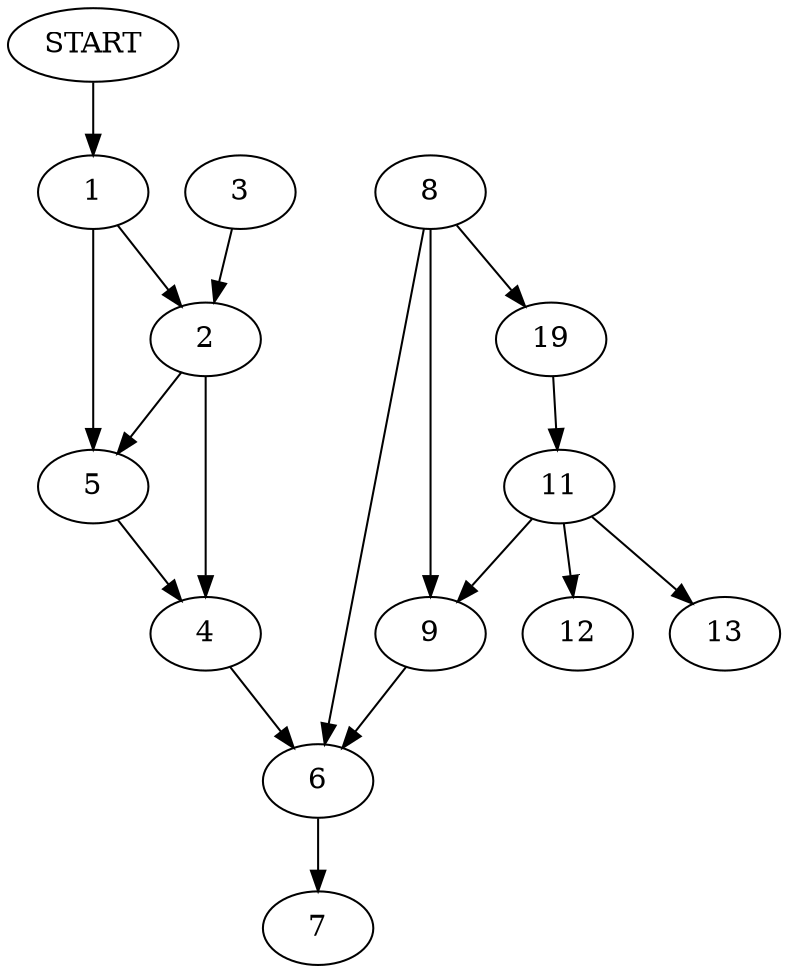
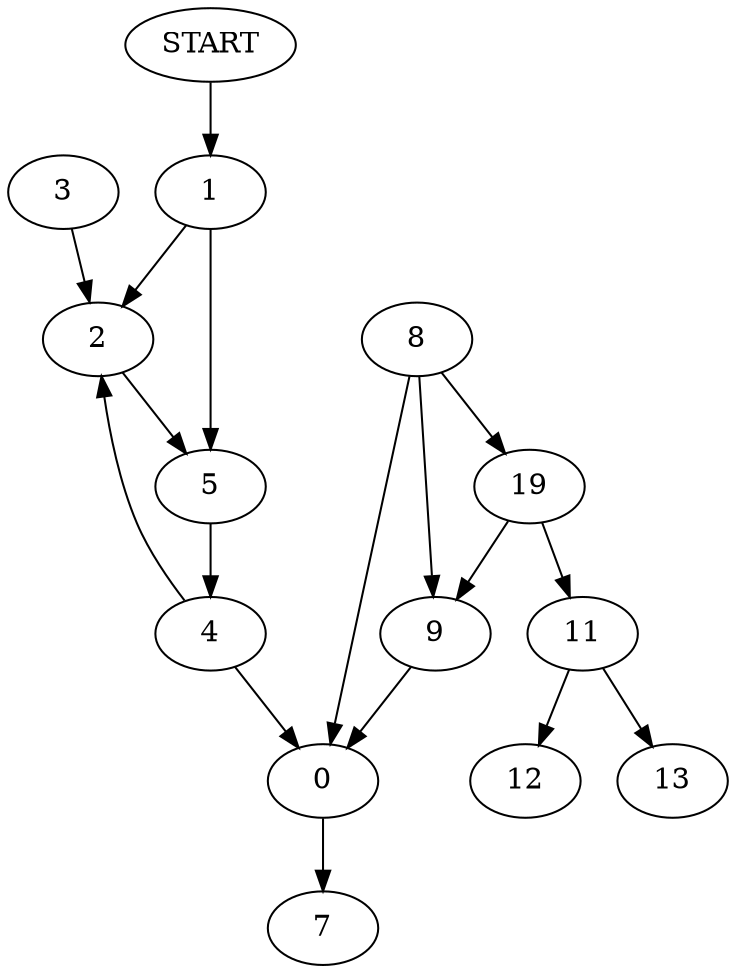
(206, 476) -> (130, 505)
(502, 552) -> (488, 551)
(318, 781) -> (323, 781)
